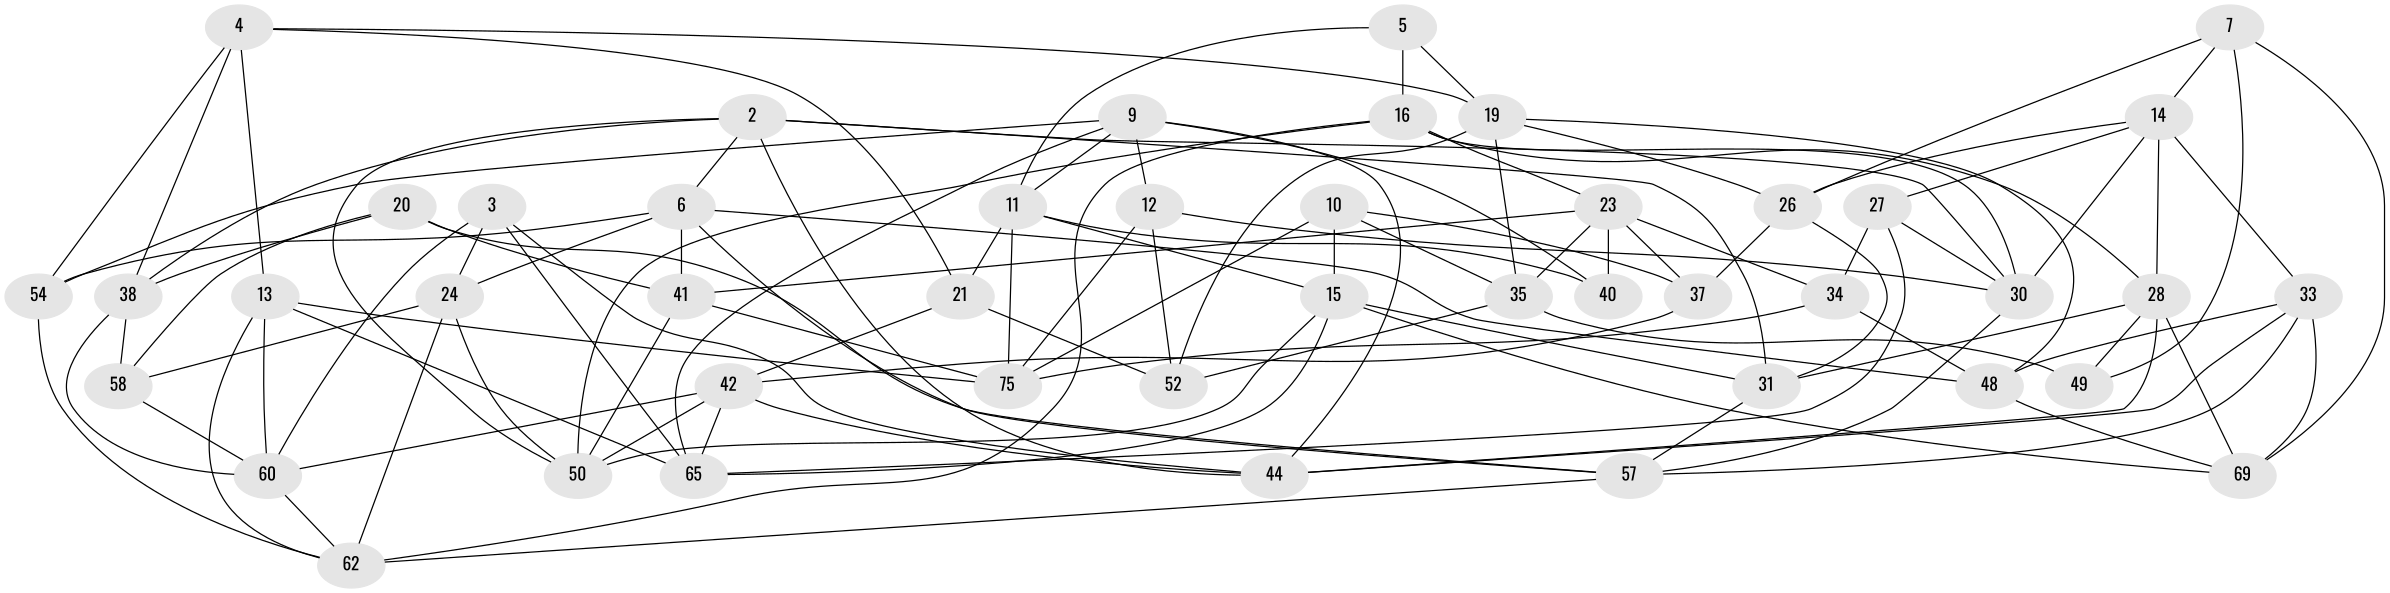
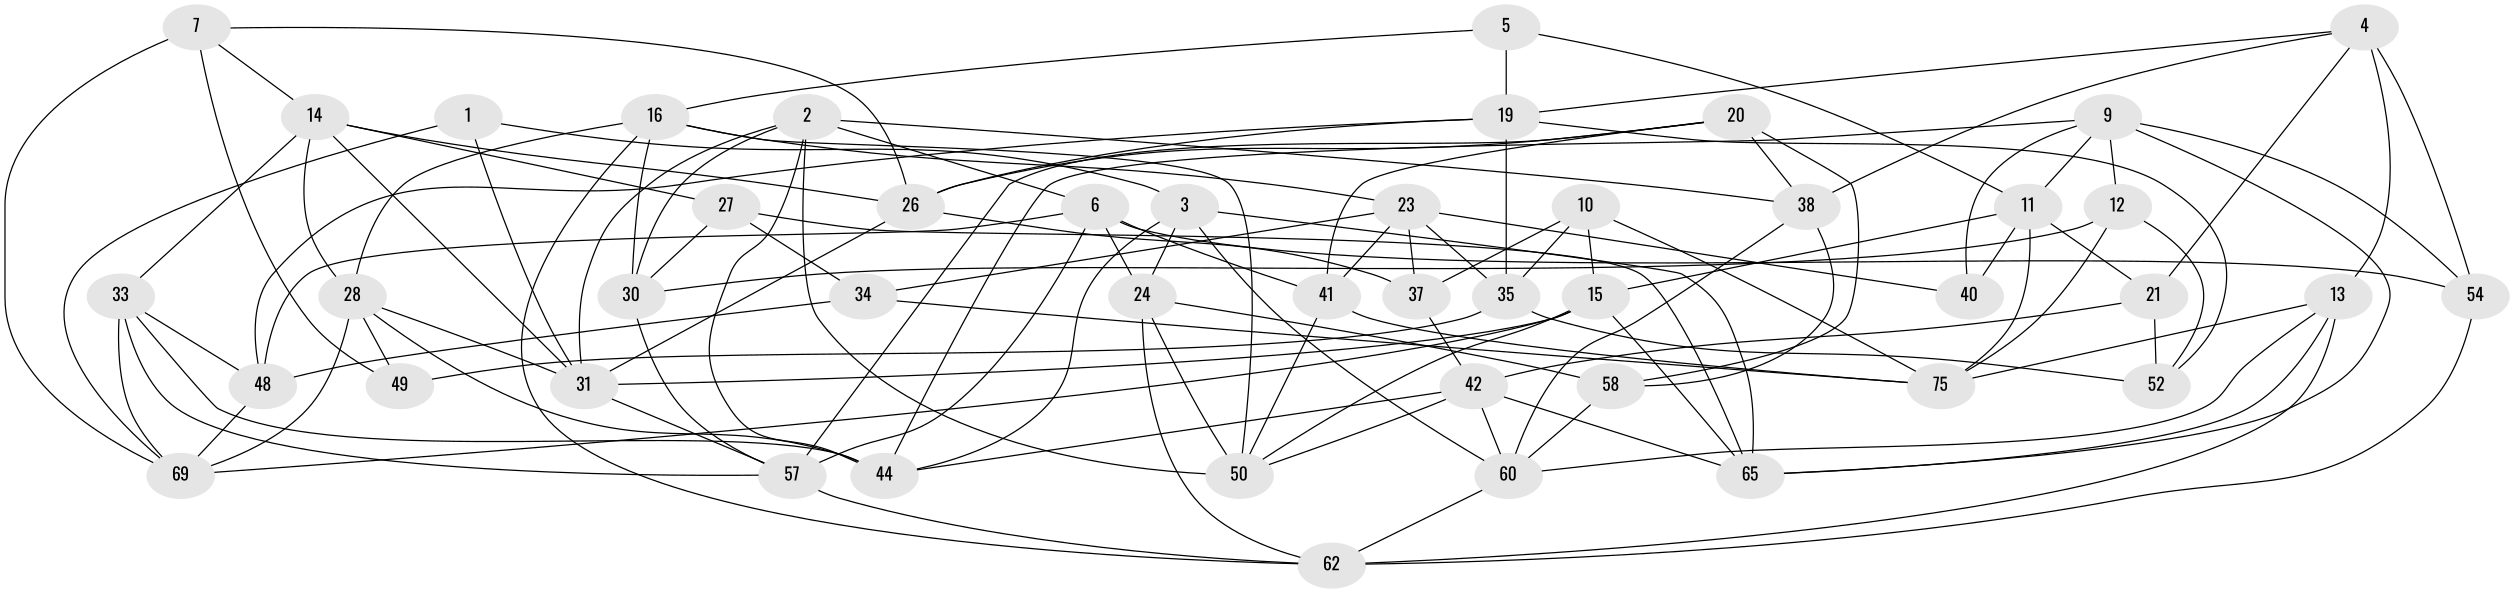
none -> (468, 117)
none -> (1319, 149)
(2089, 207) -> (456, 257)
